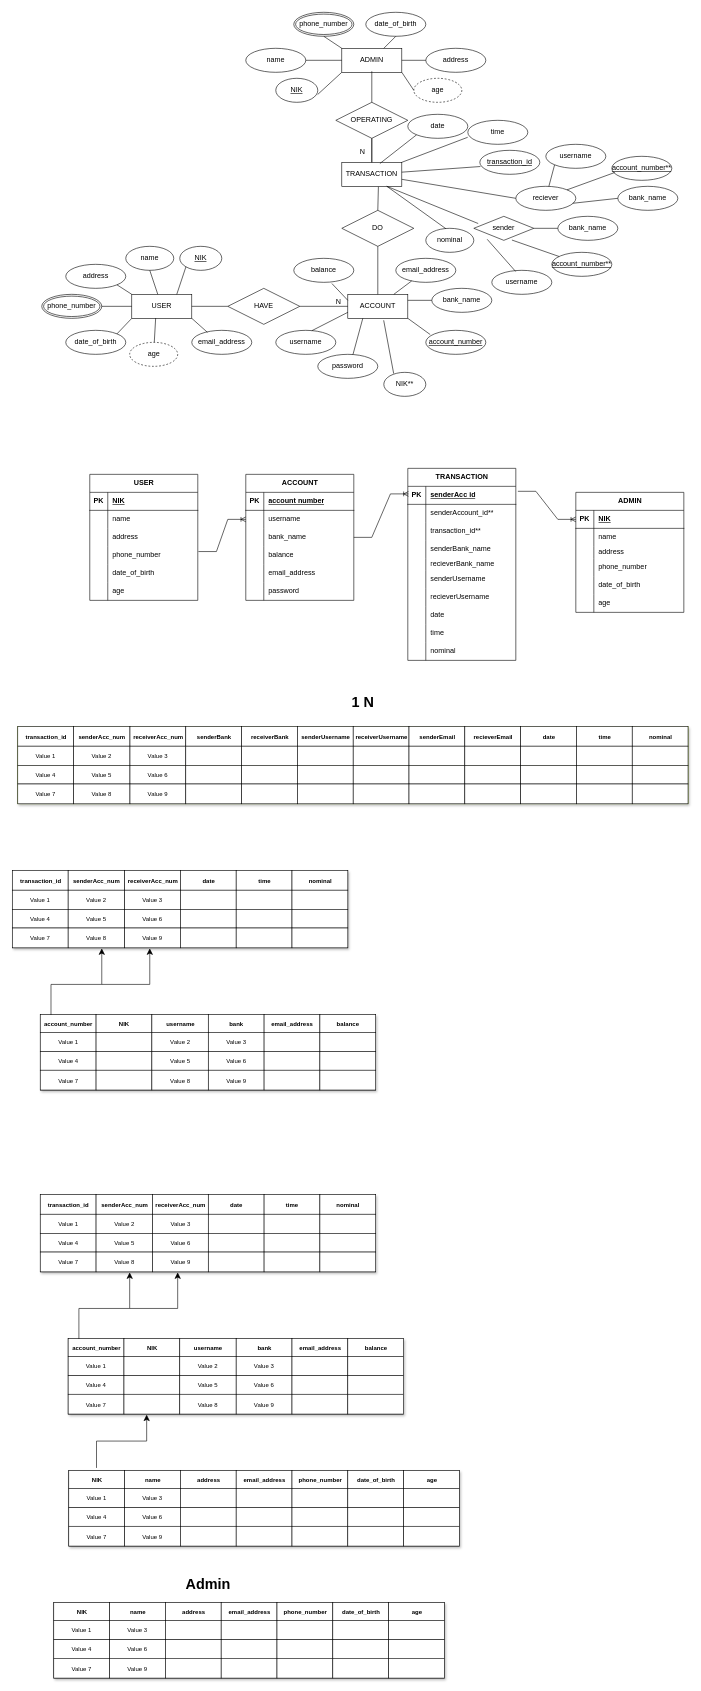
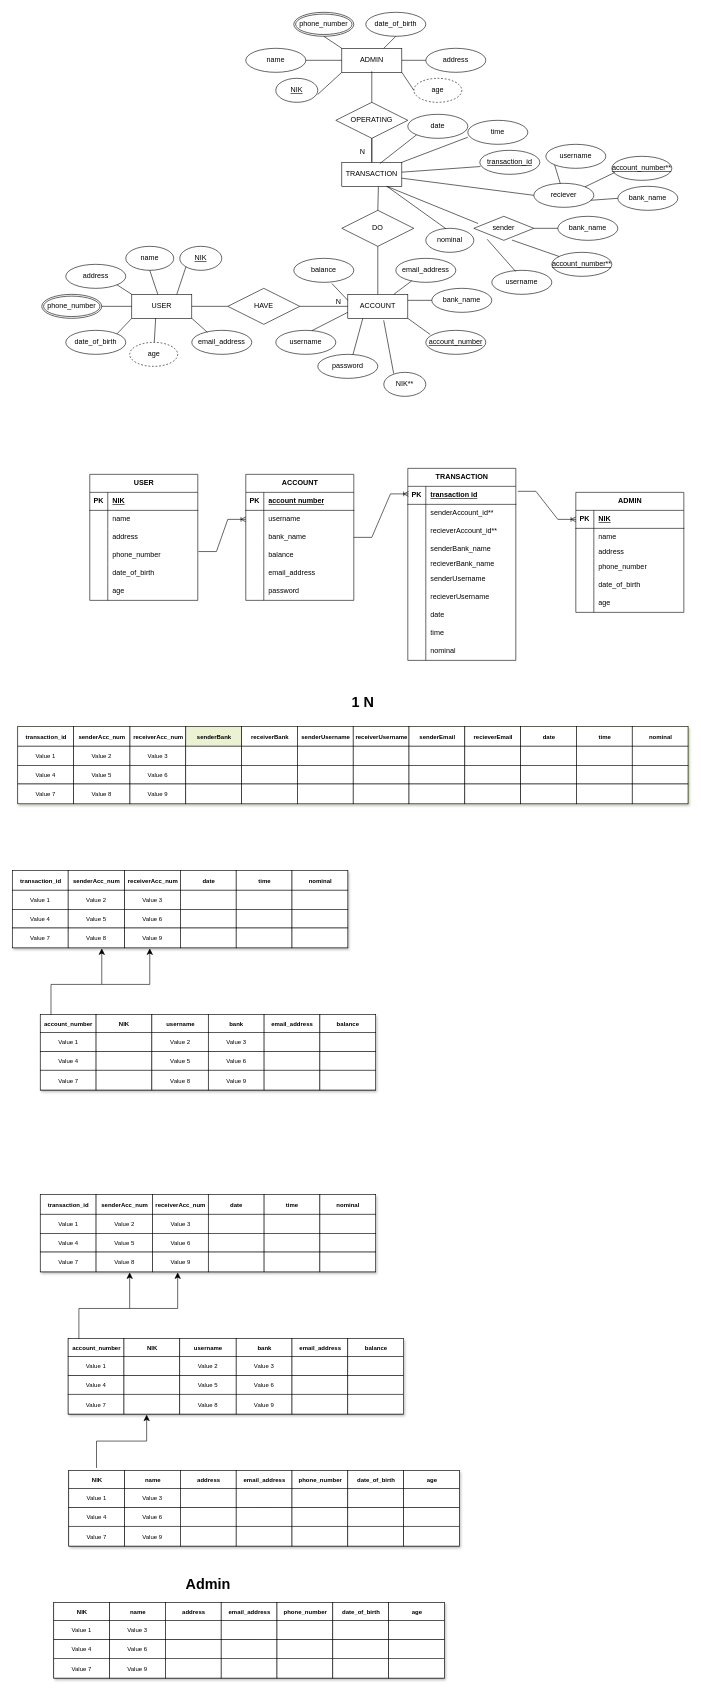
(546, 198) -> (564, 195)
(453, 495) -> (456, 495)
(461, 531) -> (469, 531)
(214, 736) -> (214, 736)
